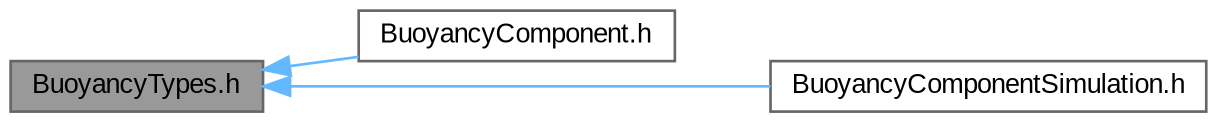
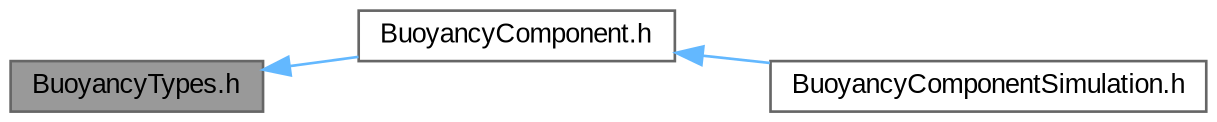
(530, 86) -> (736, 59)
